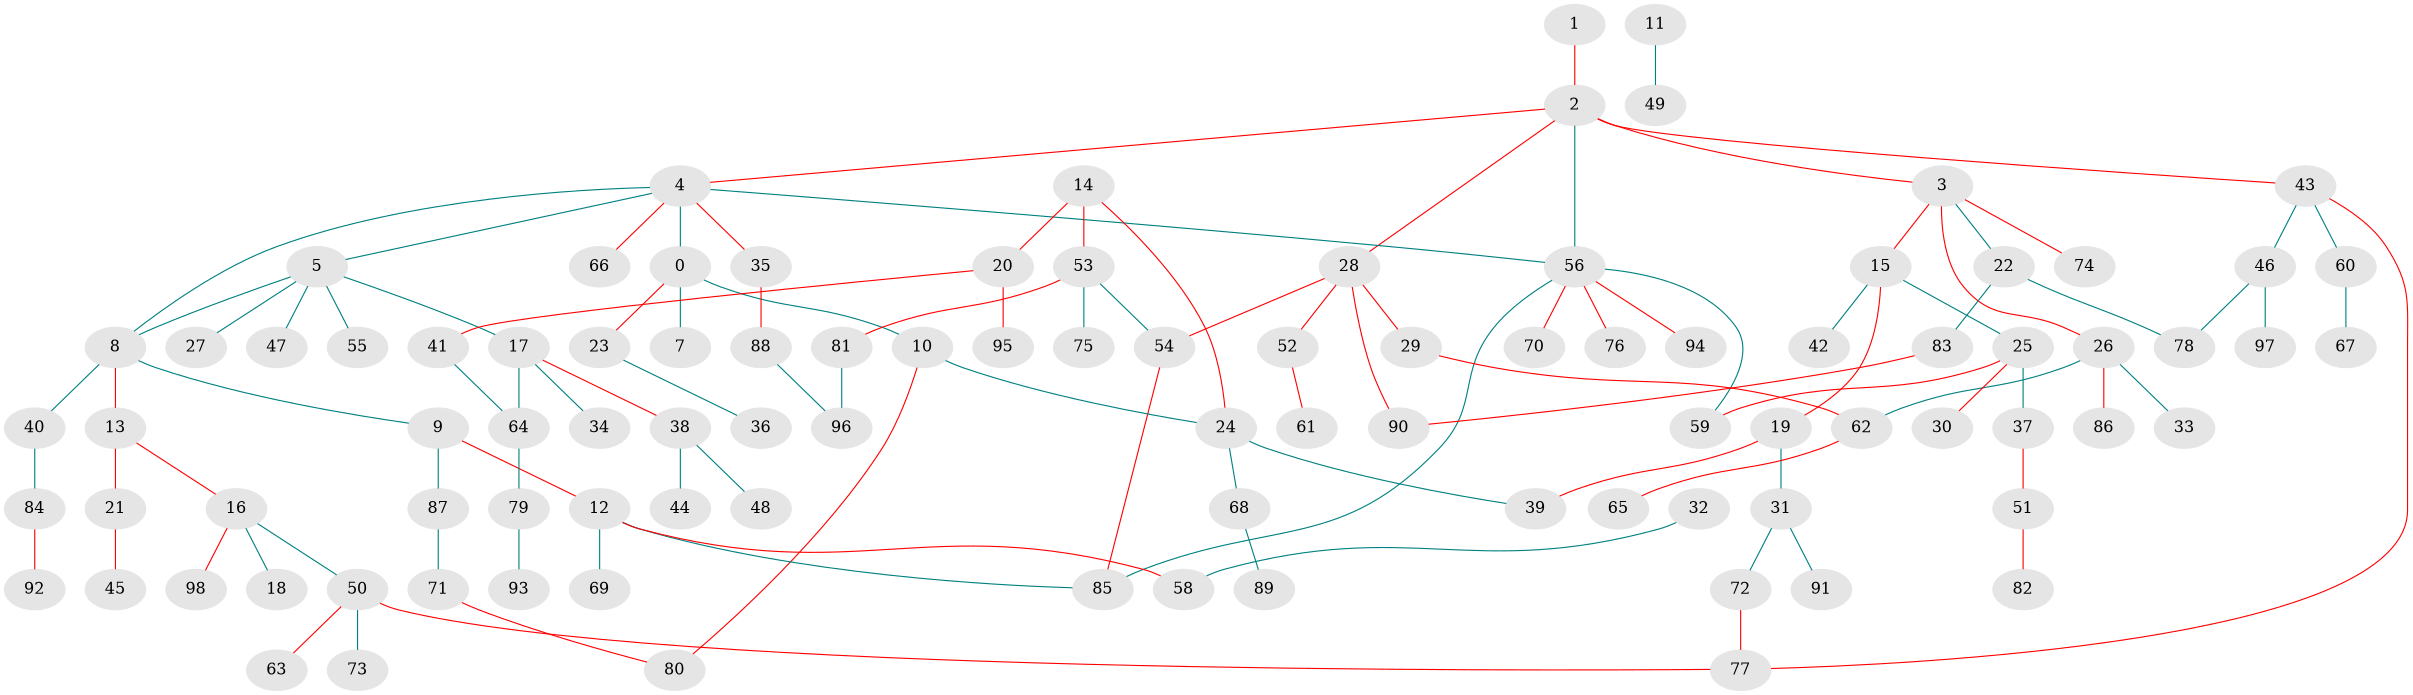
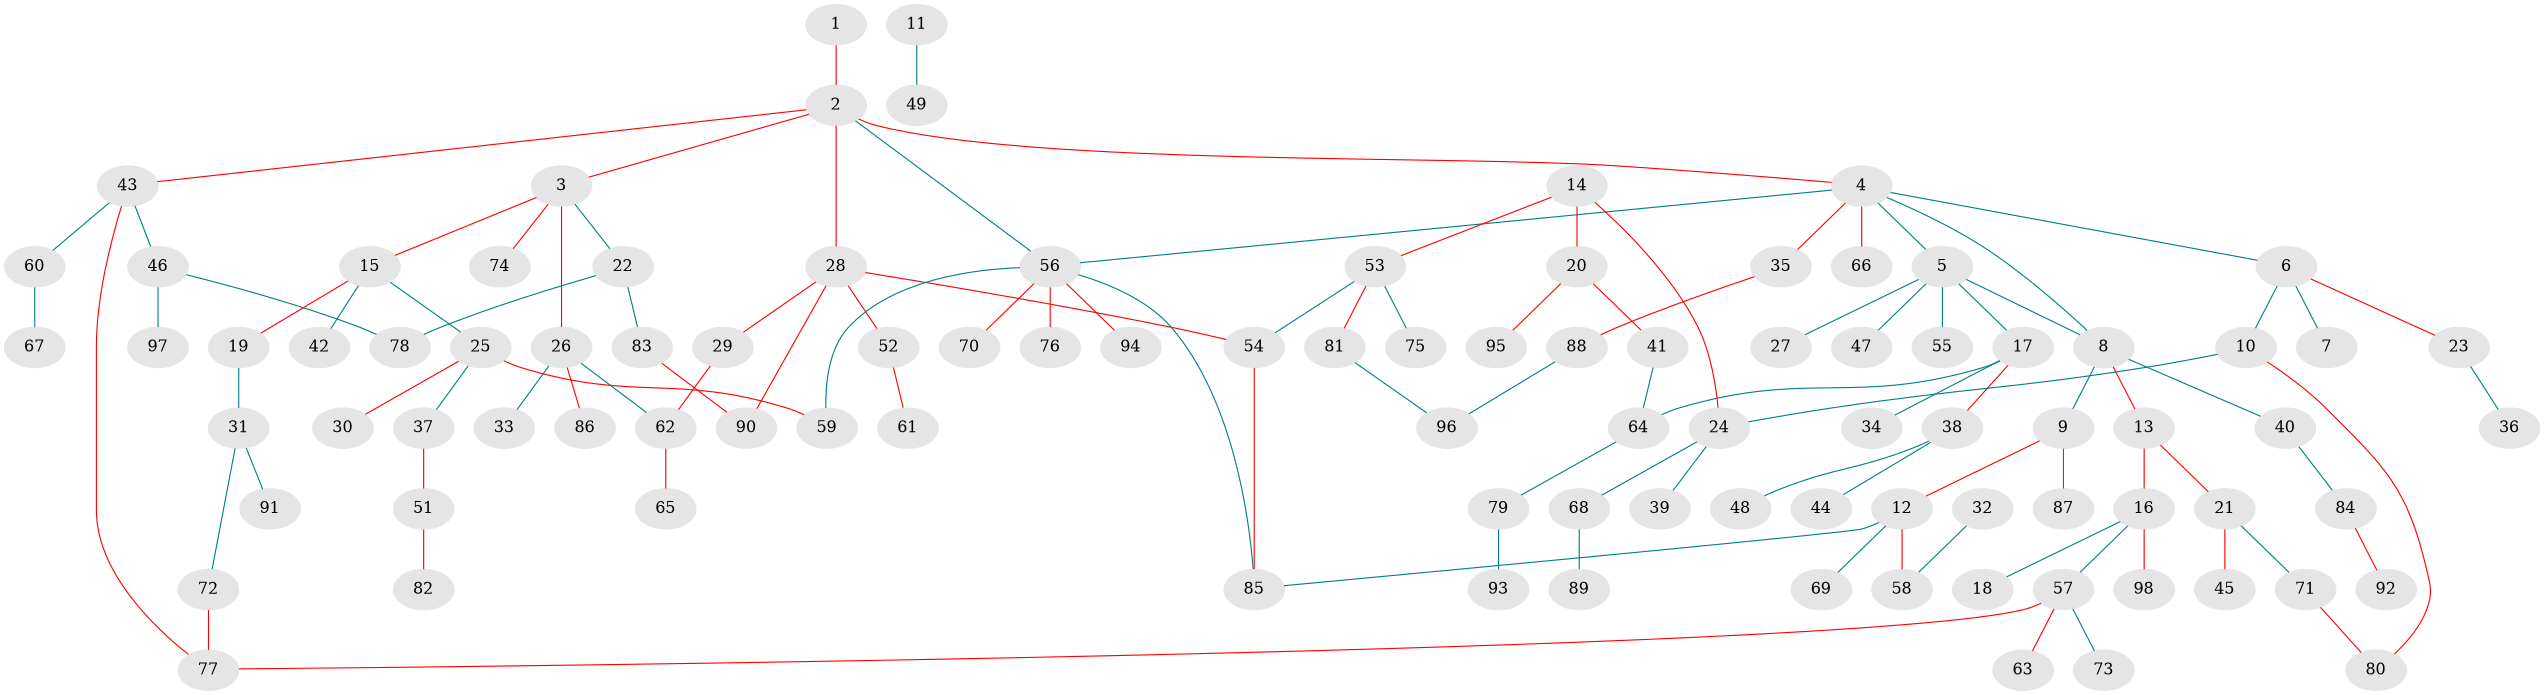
(680, 267) -> (2286, 267)
(1659, 469) -> none
(438, 549) -> (2265, 549)
(358, 590) -> (2063, 590)
